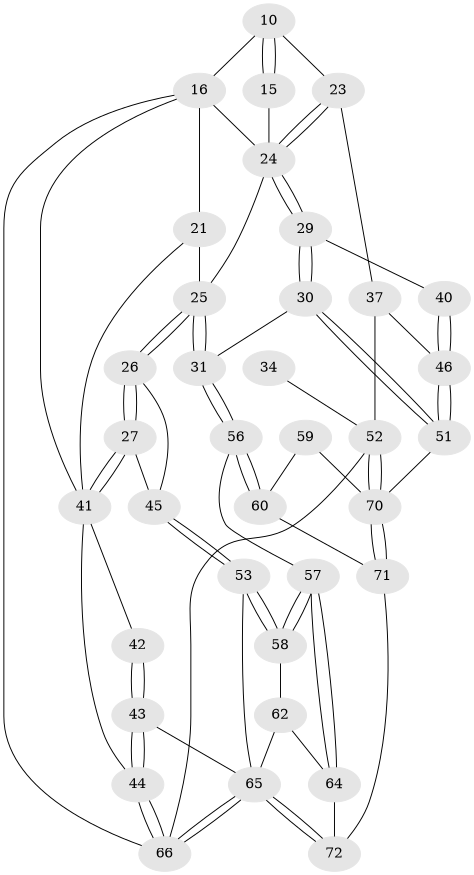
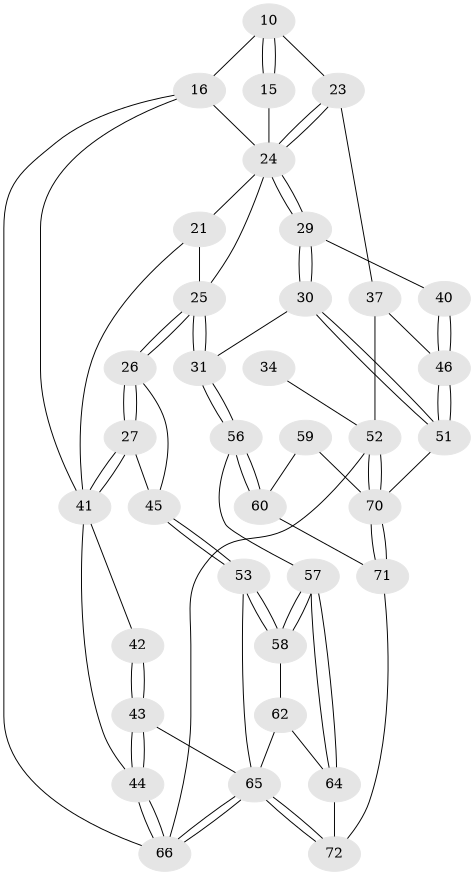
(200, 160) -> (234, 195)
